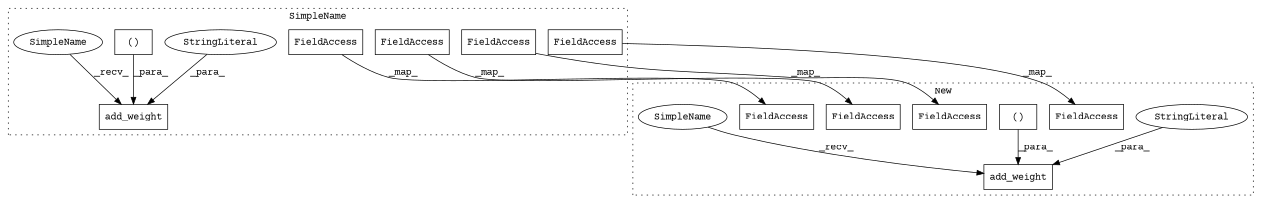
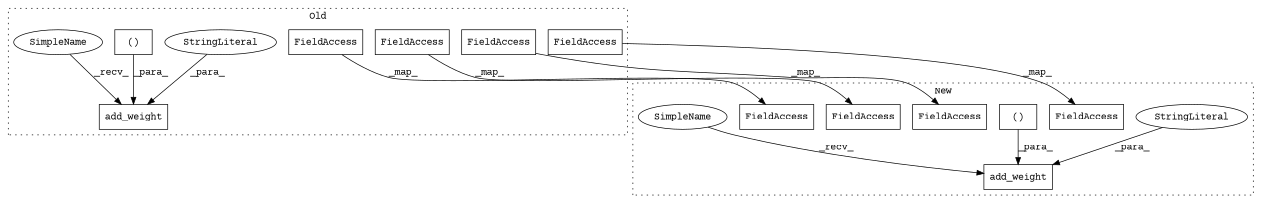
(318, 16) -> (318, 16)
